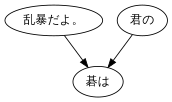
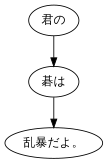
(74, 48) -> (54, 108)
